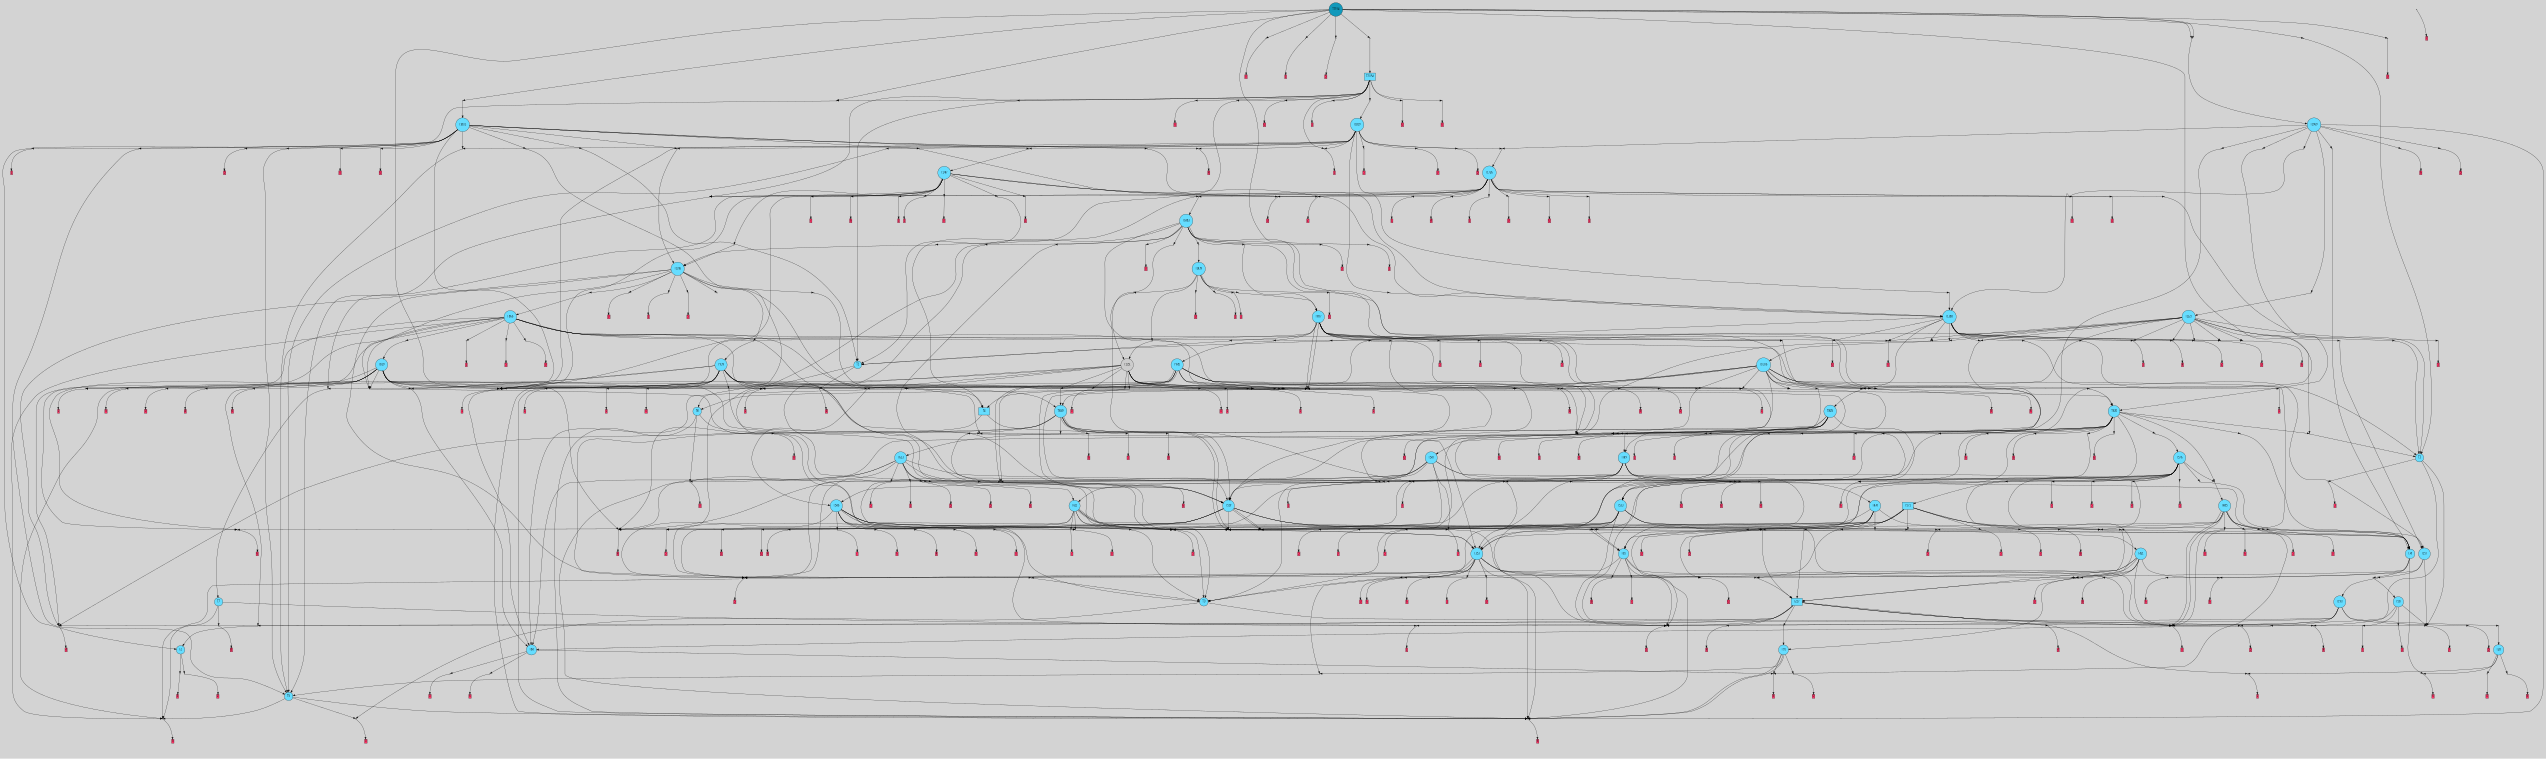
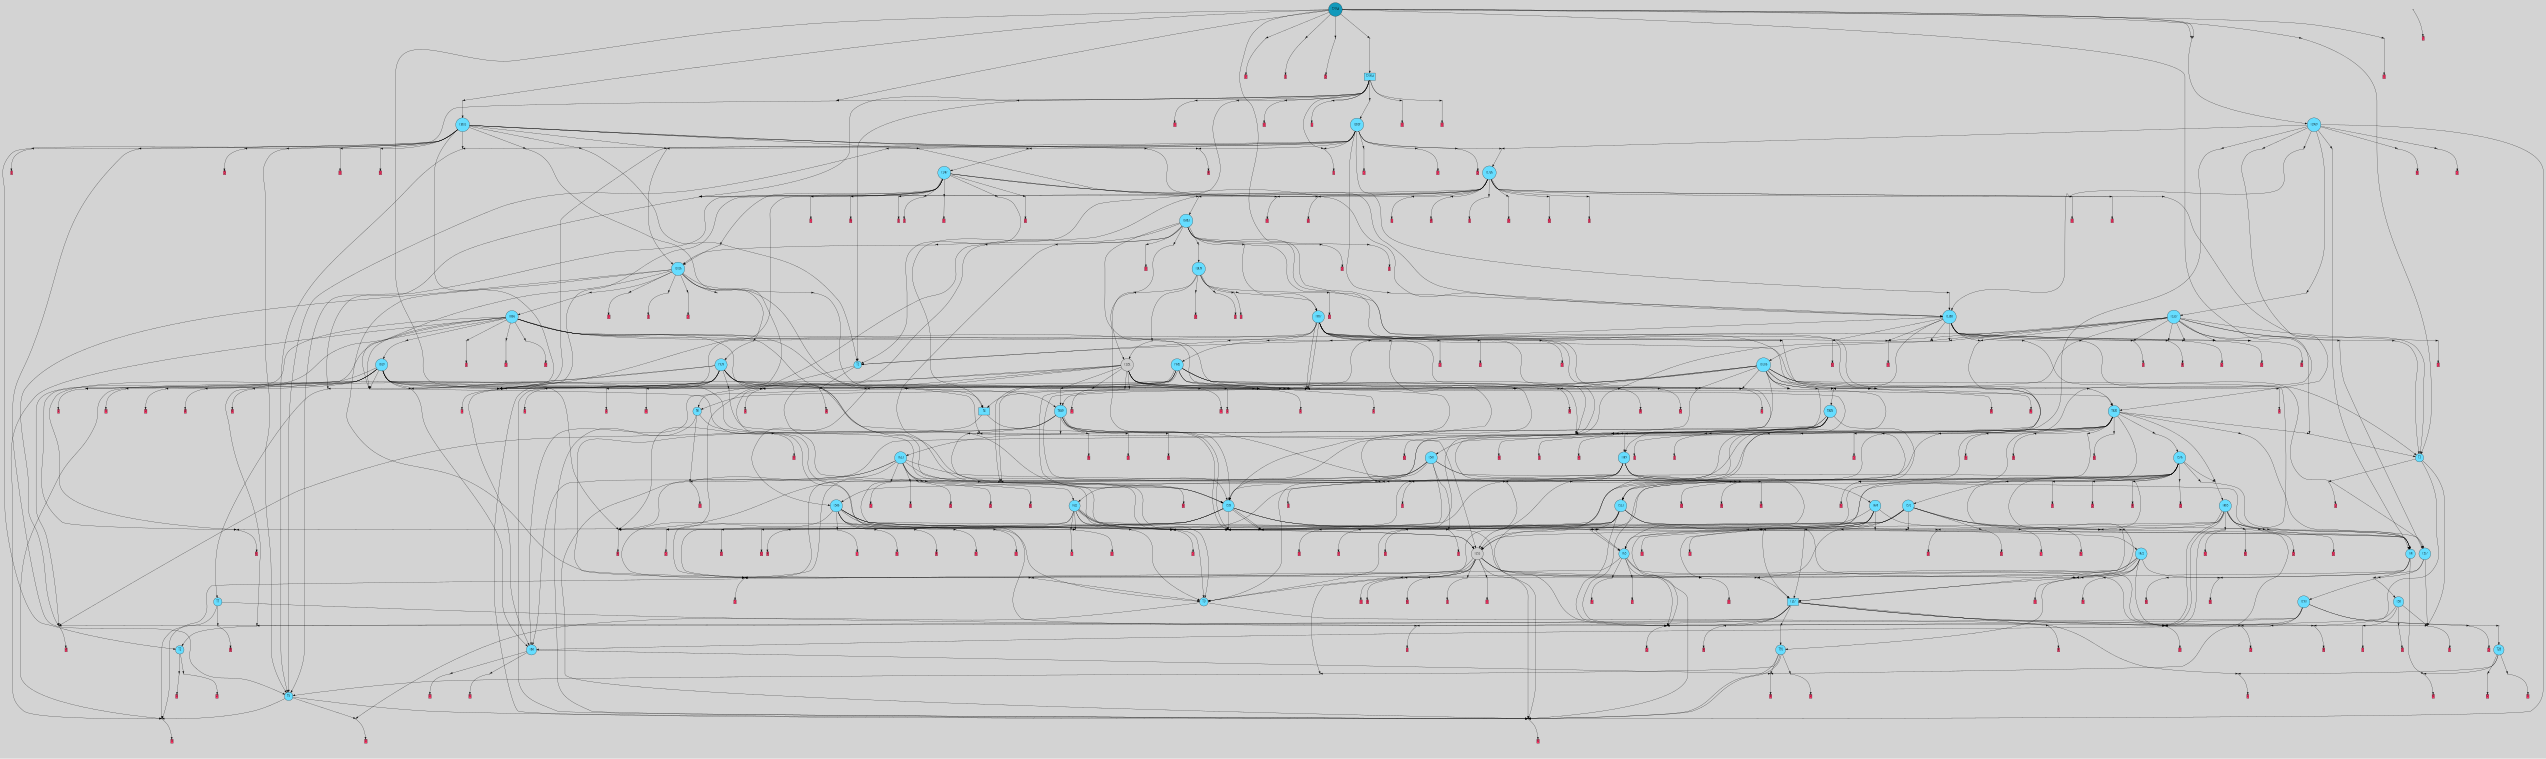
(1908, 506) -> (1908, 506)
(1477, 554) -> (1477, 554)
